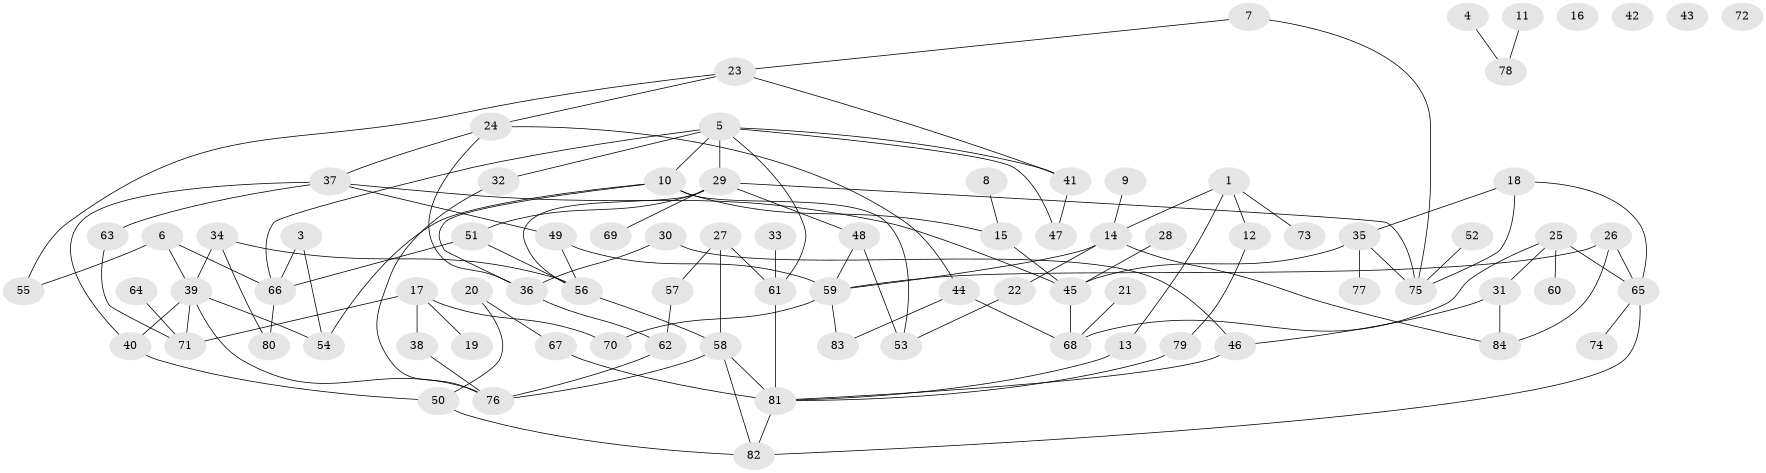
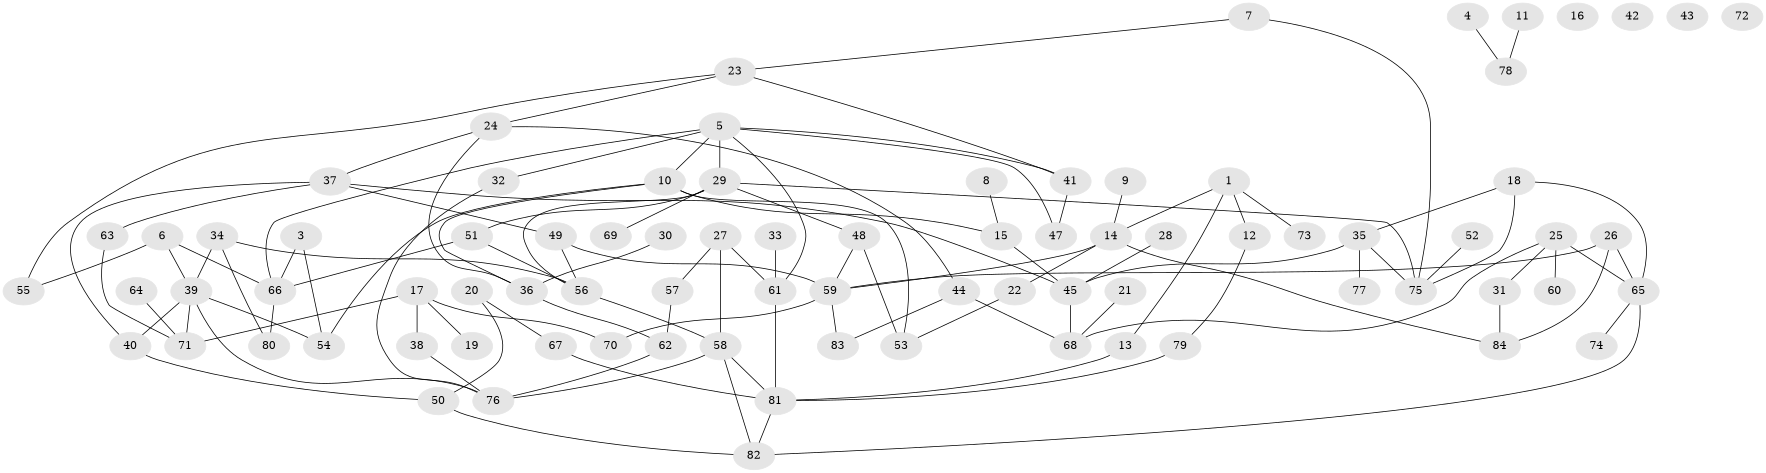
(1235, 346) -> none
